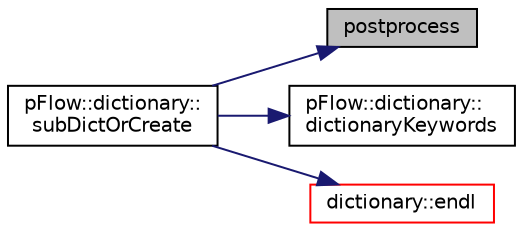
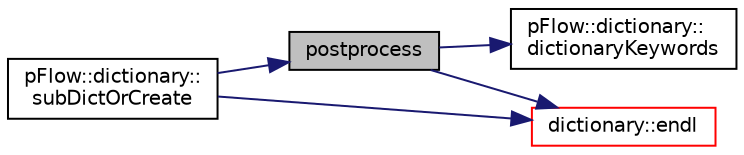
none -> (484, 86)
(243, 116) -> (465, 46)
